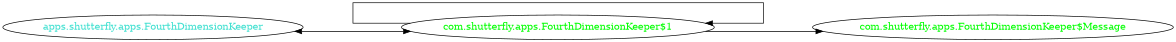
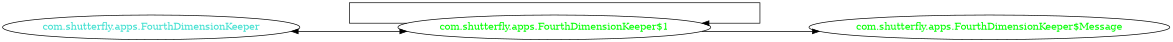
(153, 27) -> (151, 27)
